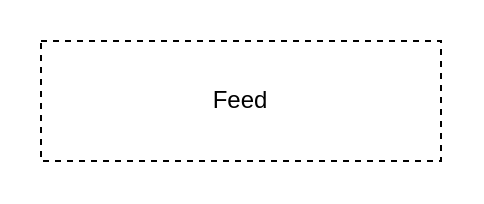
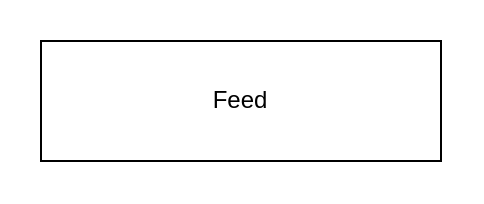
(241, 101) -> (241, 101)
